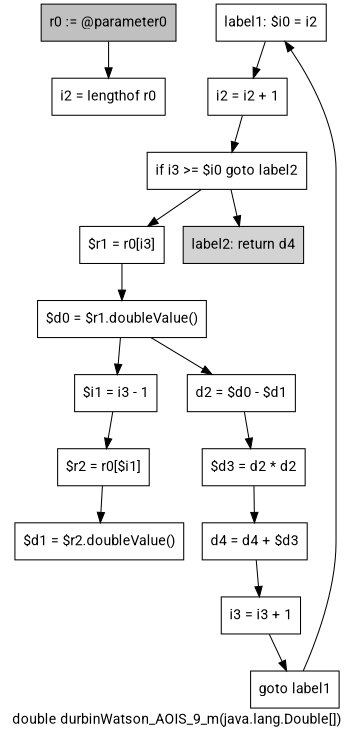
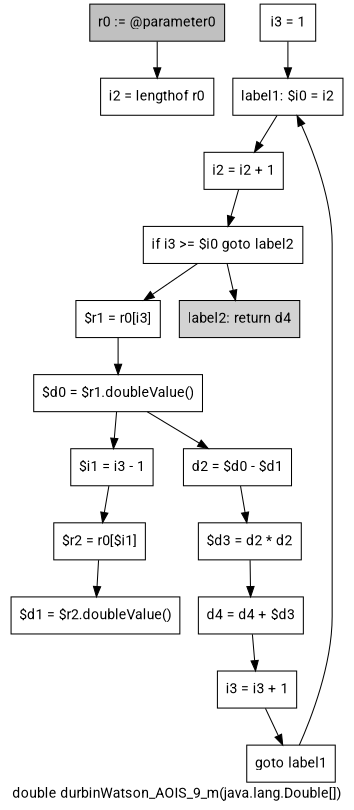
none -> (288, 23)
